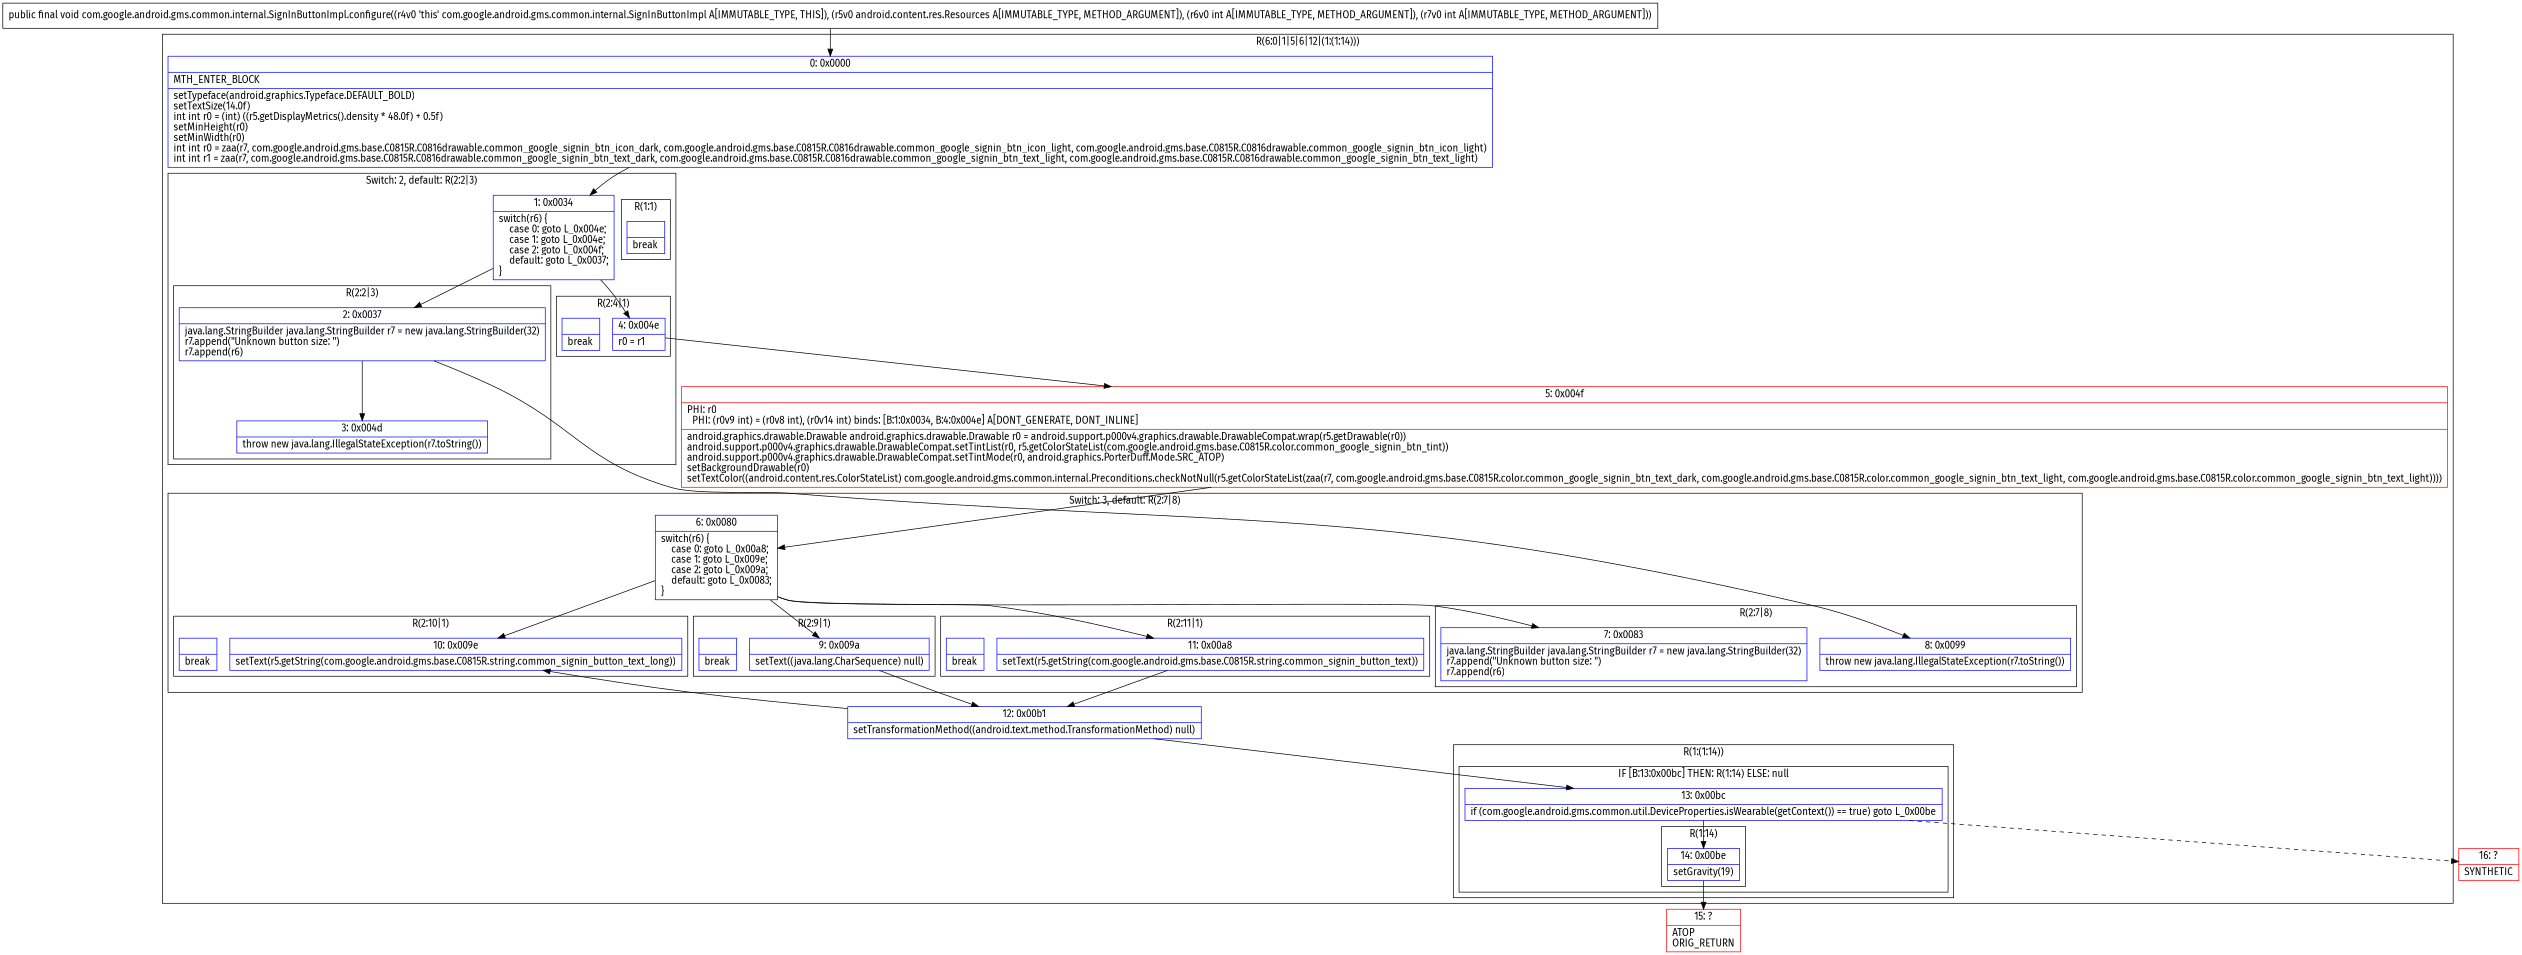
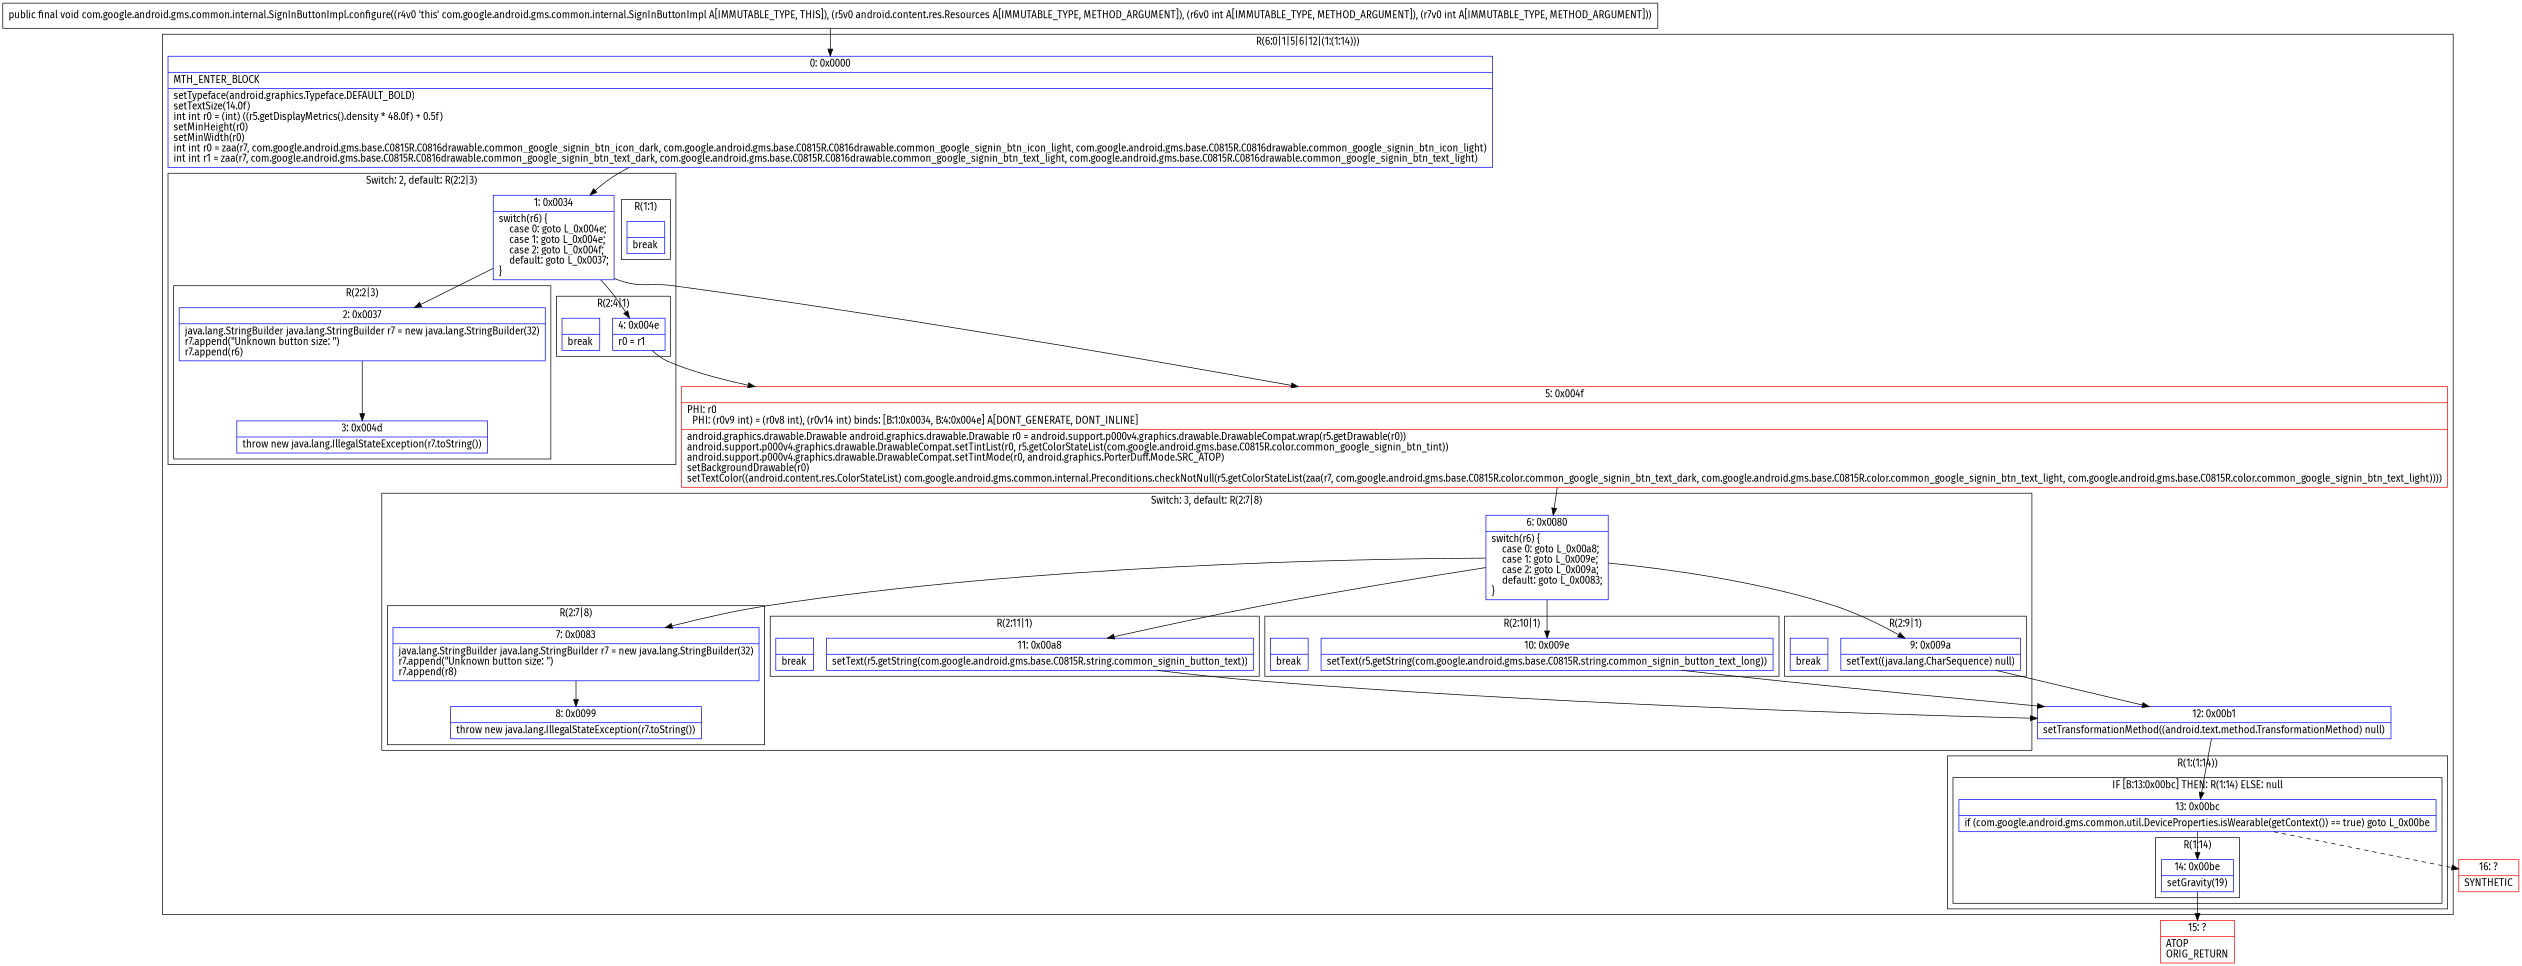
none -> (953, 328)
(1158, 515) -> (576, 690)
(1476, 672) -> (428, 672)
(728, 697) -> (1859, 689)
